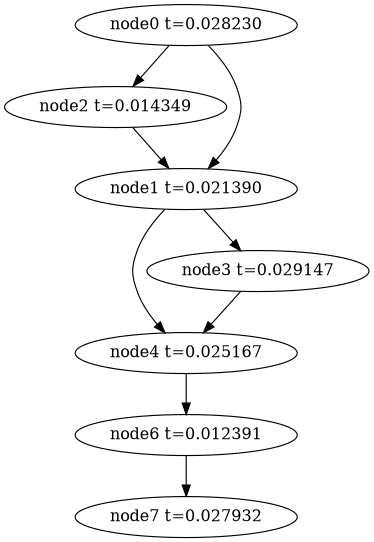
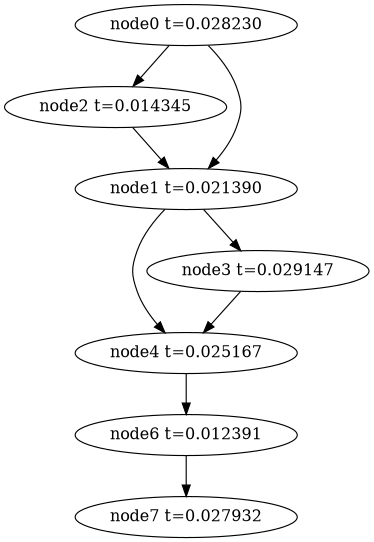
(116, 107) -> (116, 107)
